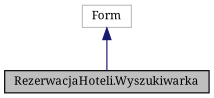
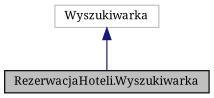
(107, 16) -> (107, 16)
